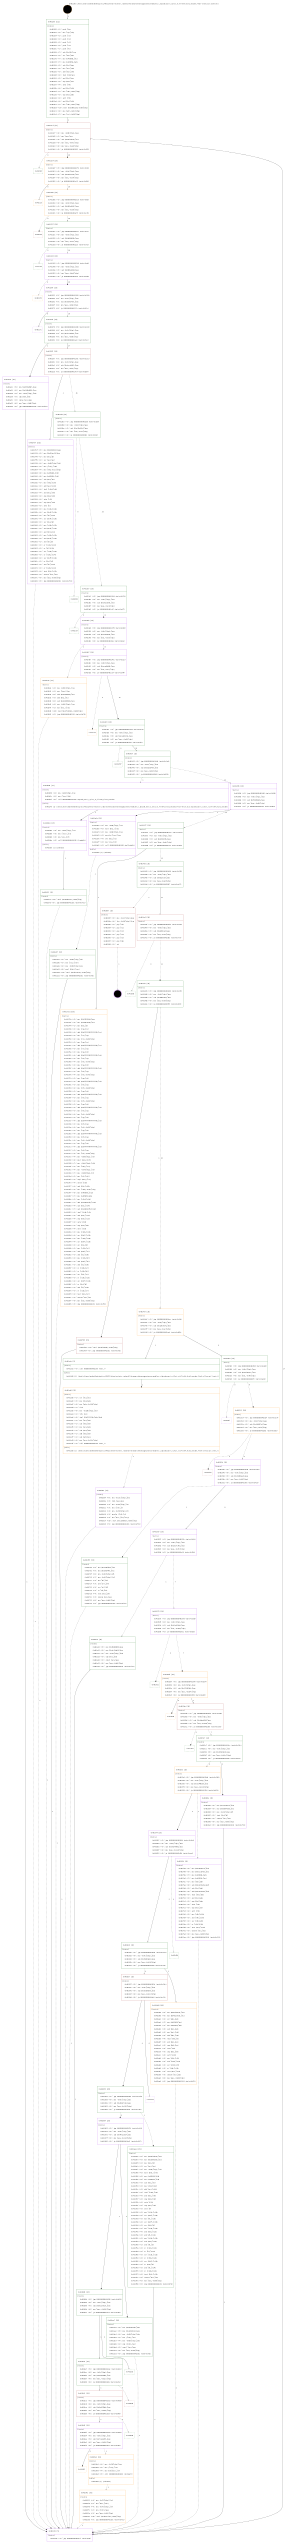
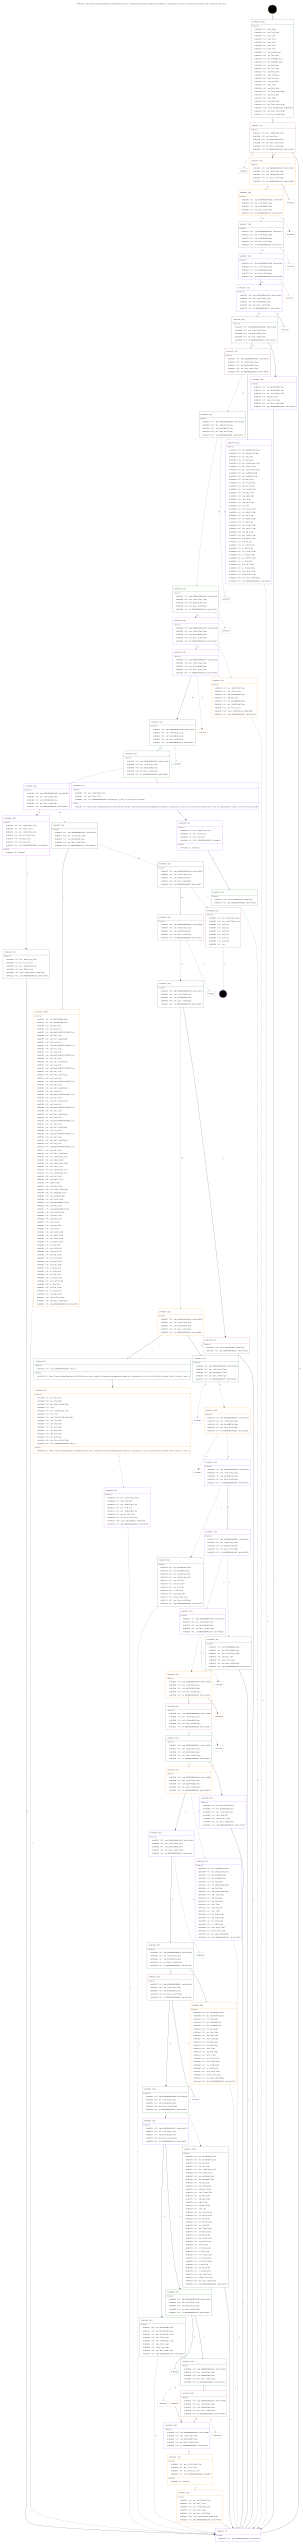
(86, 2457) -> (178, 2414)
